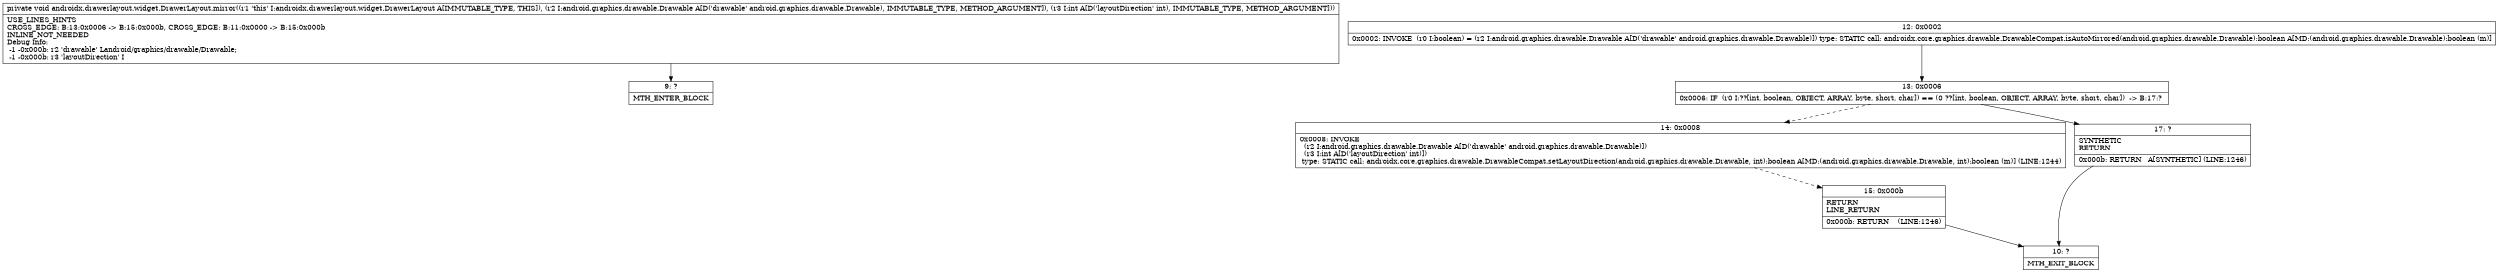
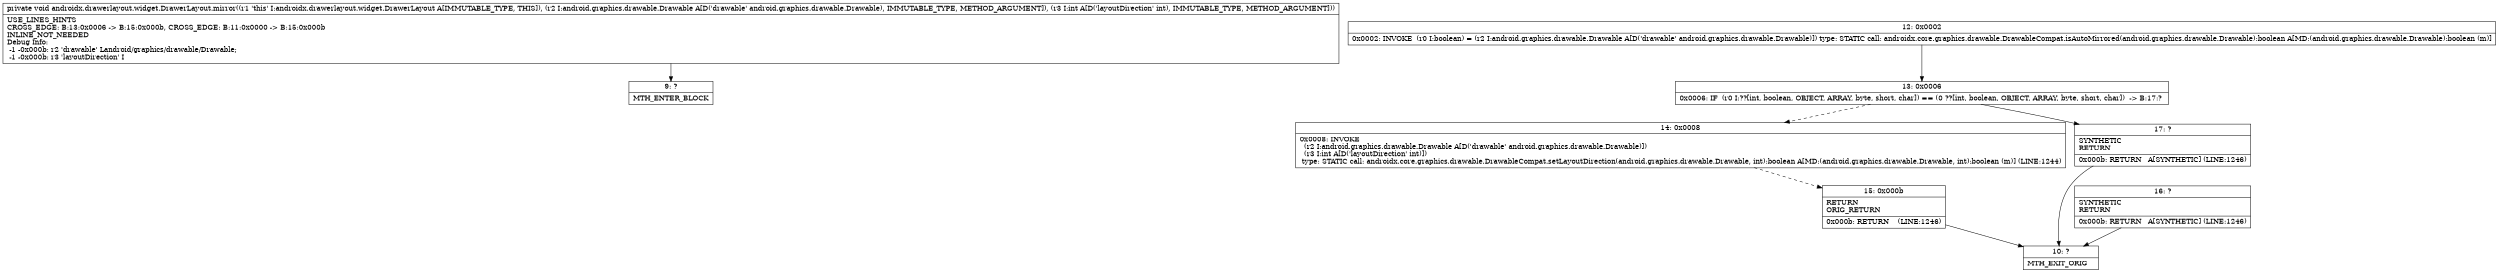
none -> (2163, 207)
(1853, 210) -> (1853, 210)
(2061, 264) -> (2057, 264)
